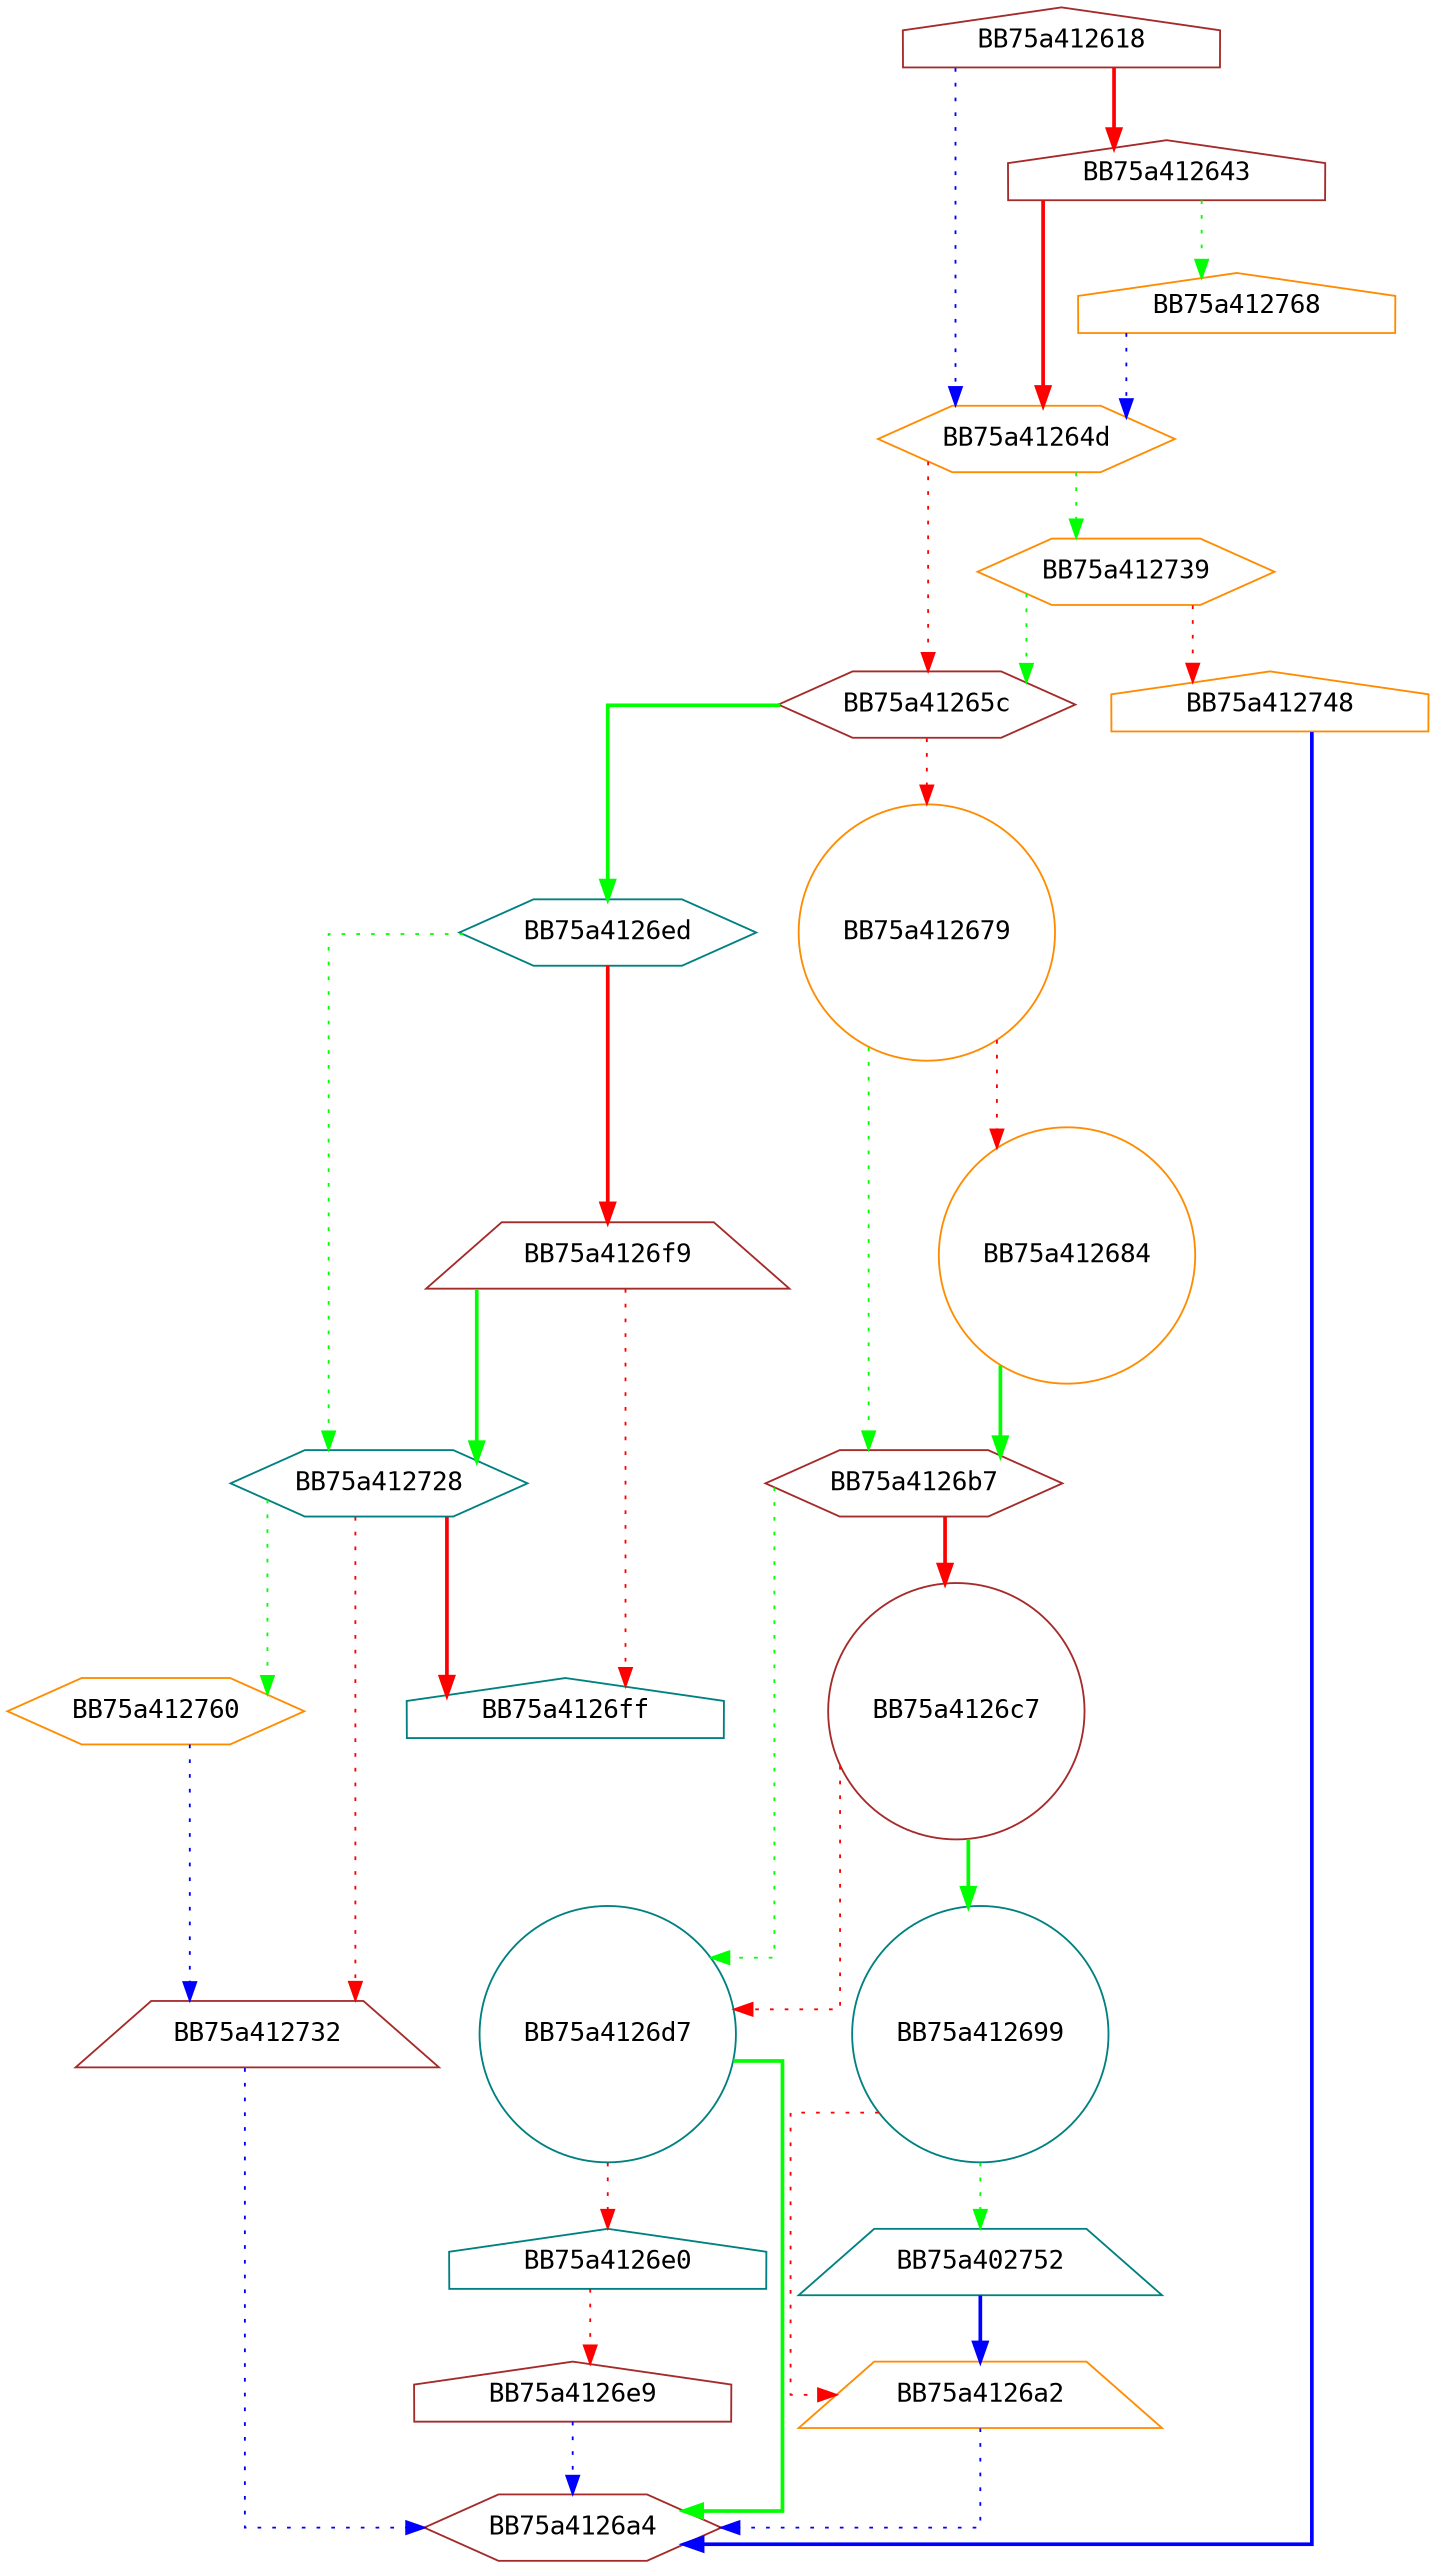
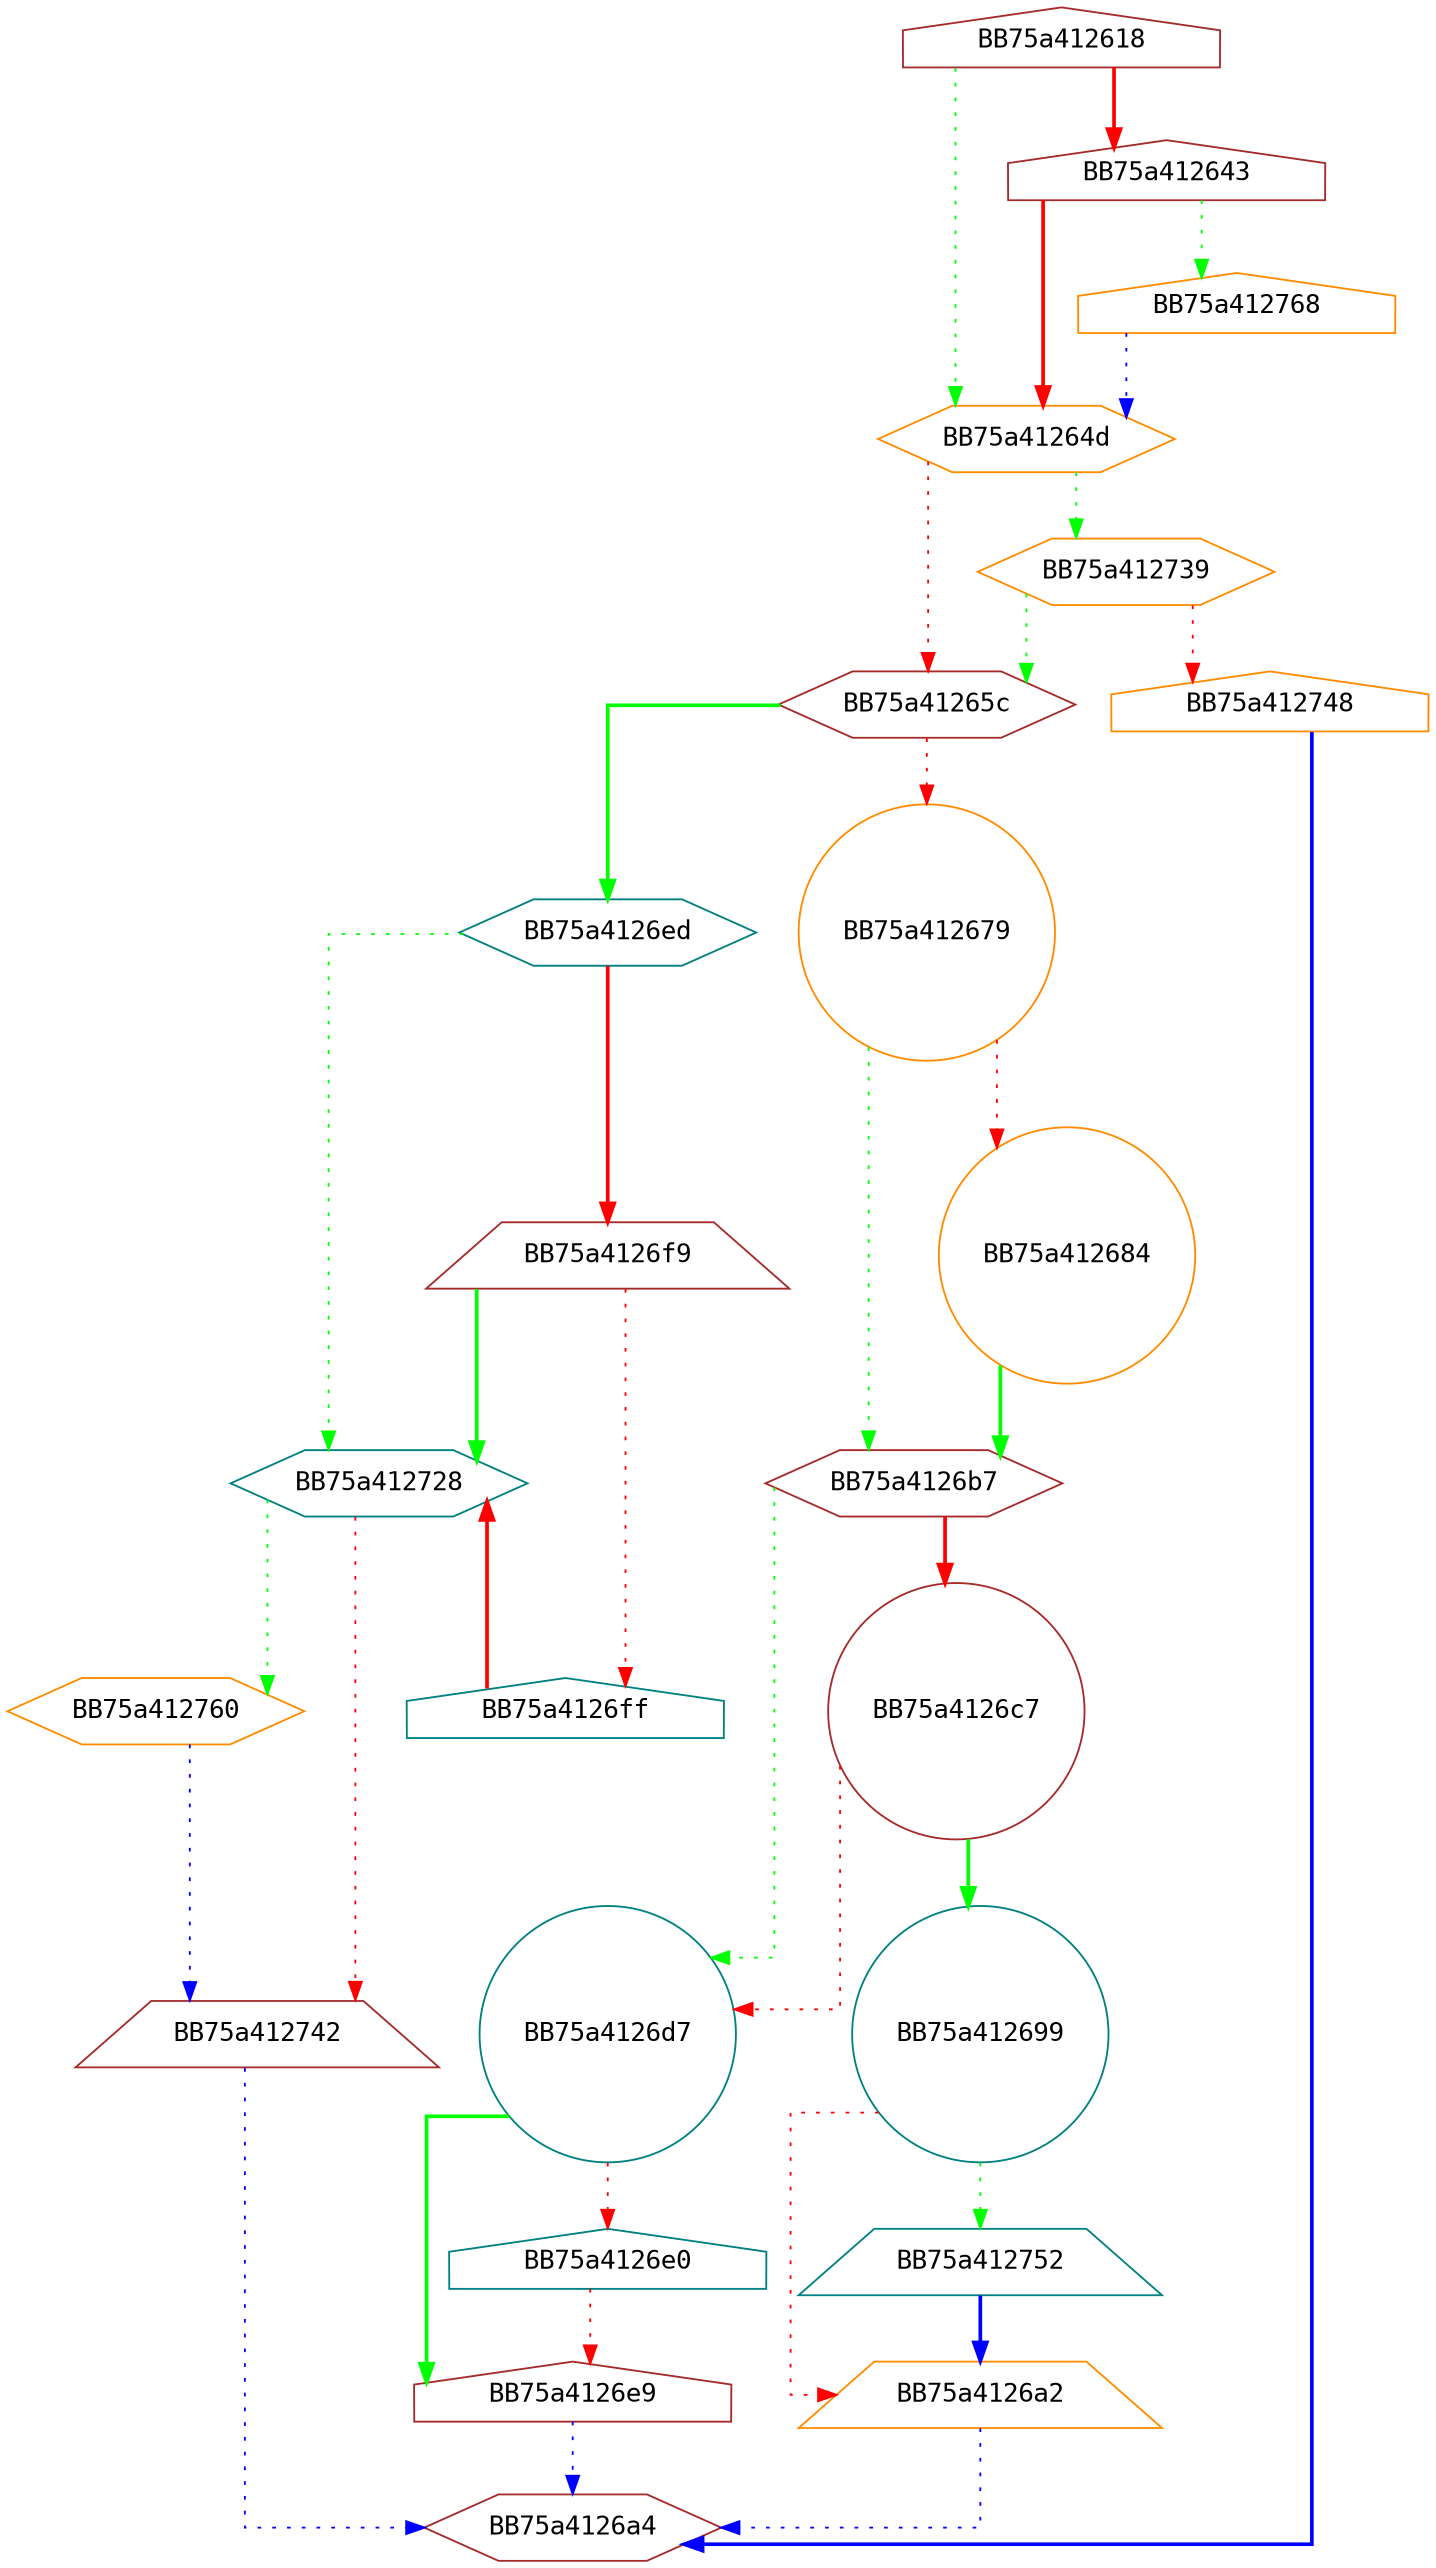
(955, 228) -> (955, 228)
(447, 1597) -> (487, 1604)
(257, 2034) -> (257, 2034)
(980, 2262) -> (980, 2262)
(782, 2403) -> (427, 2199)
